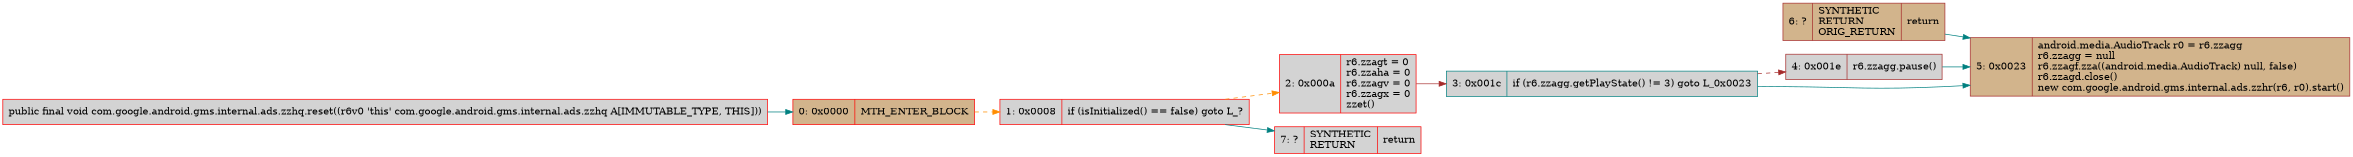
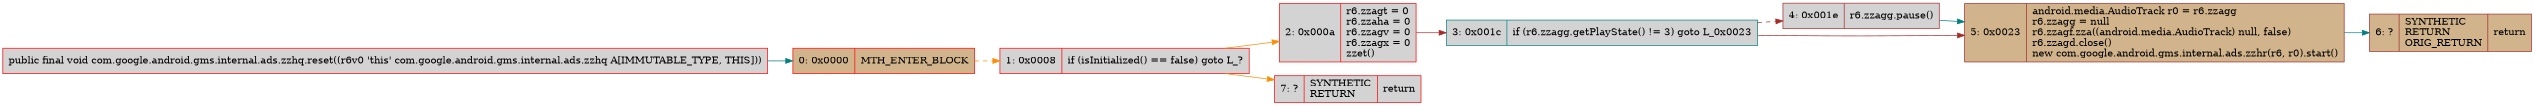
(1954, 36) -> (2353, 33)
(1860, 88) -> (1858, 36)
(1249, 96) -> (1249, 45)
(1246, 127) -> (1246, 76)
